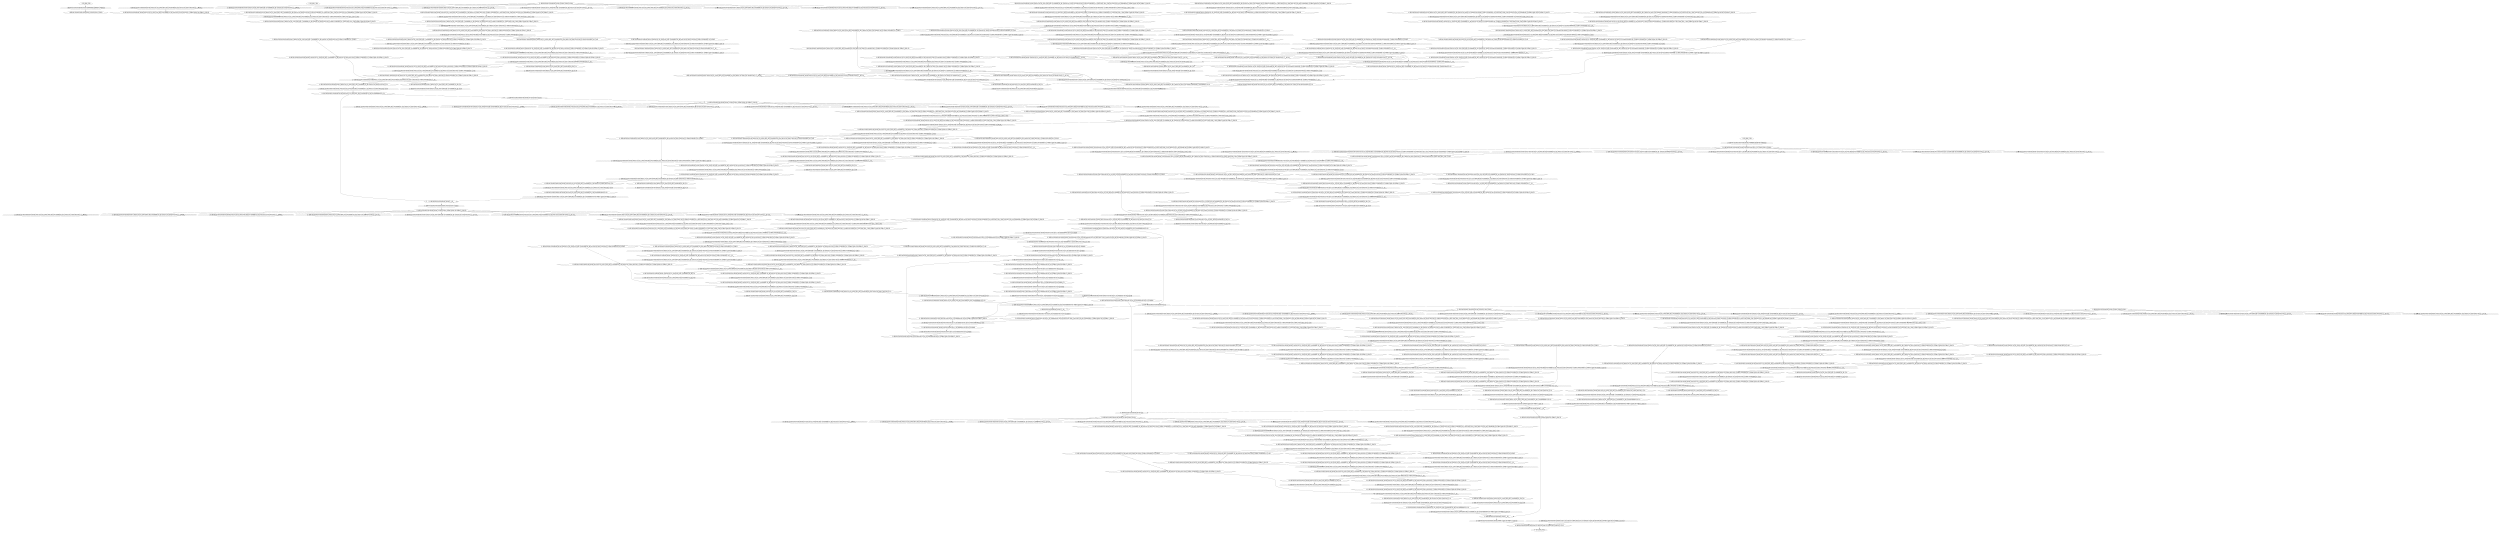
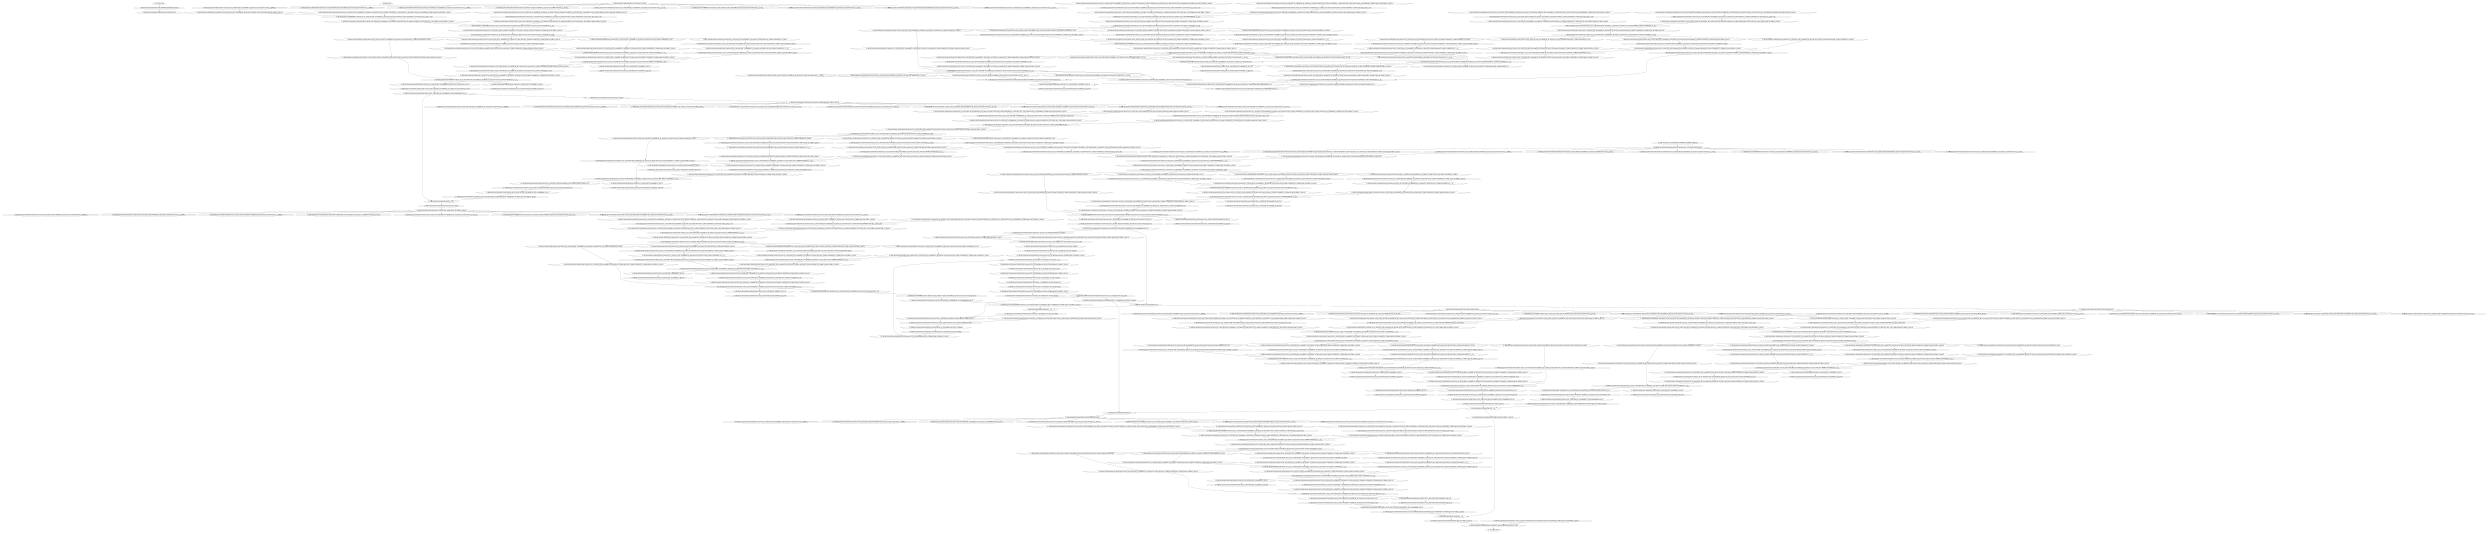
(1747, 139) -> none
